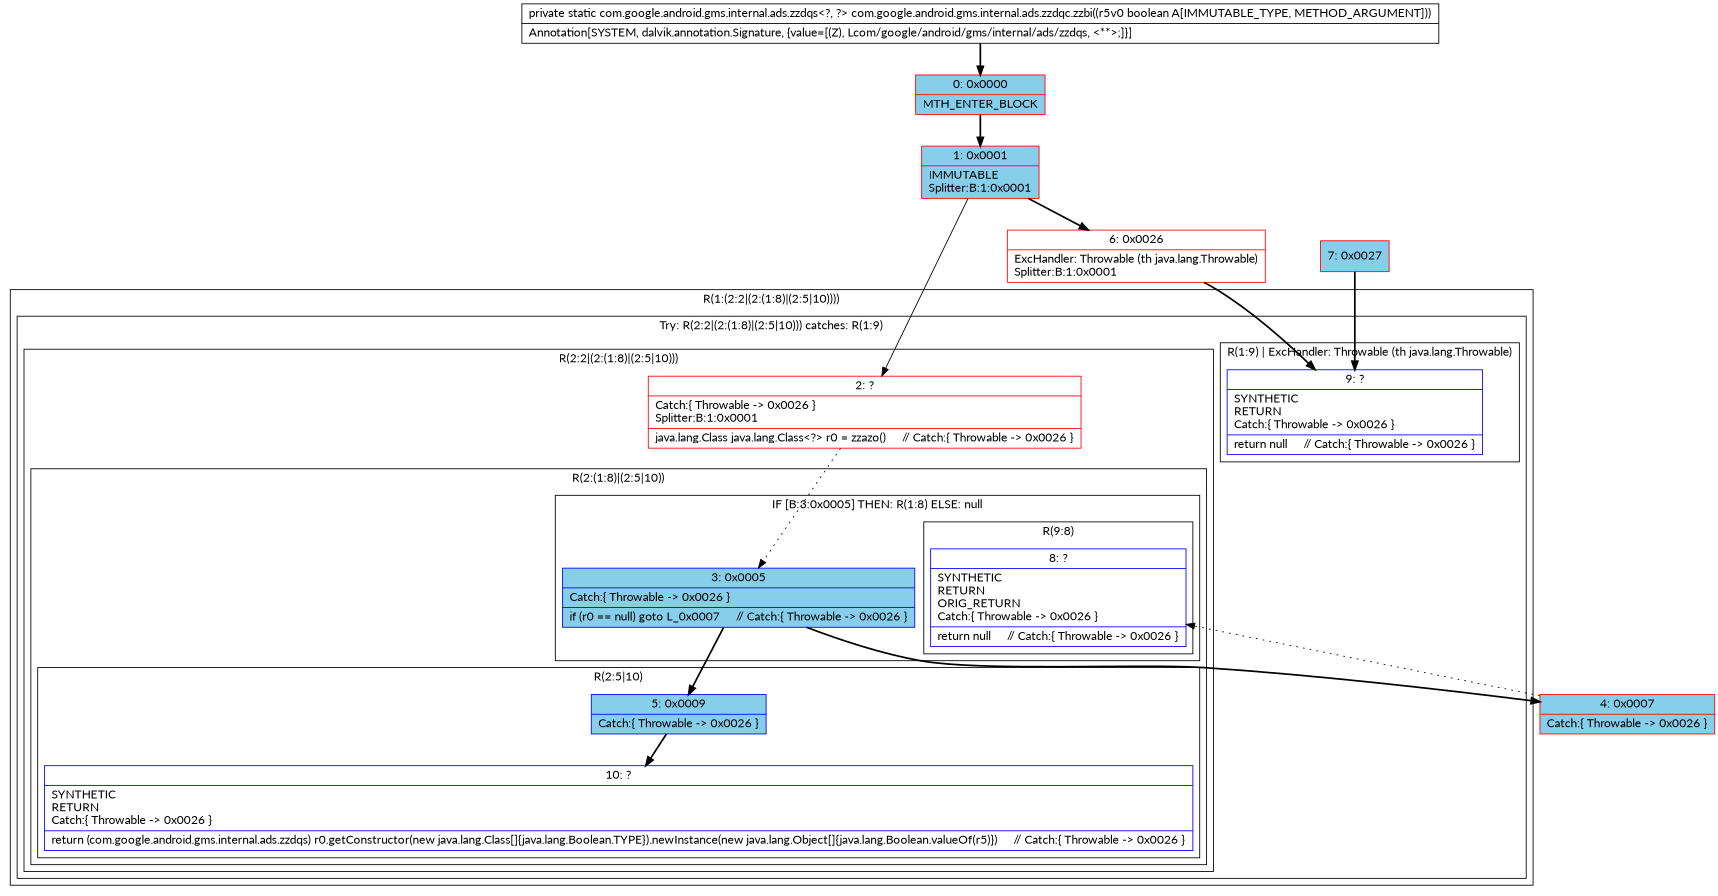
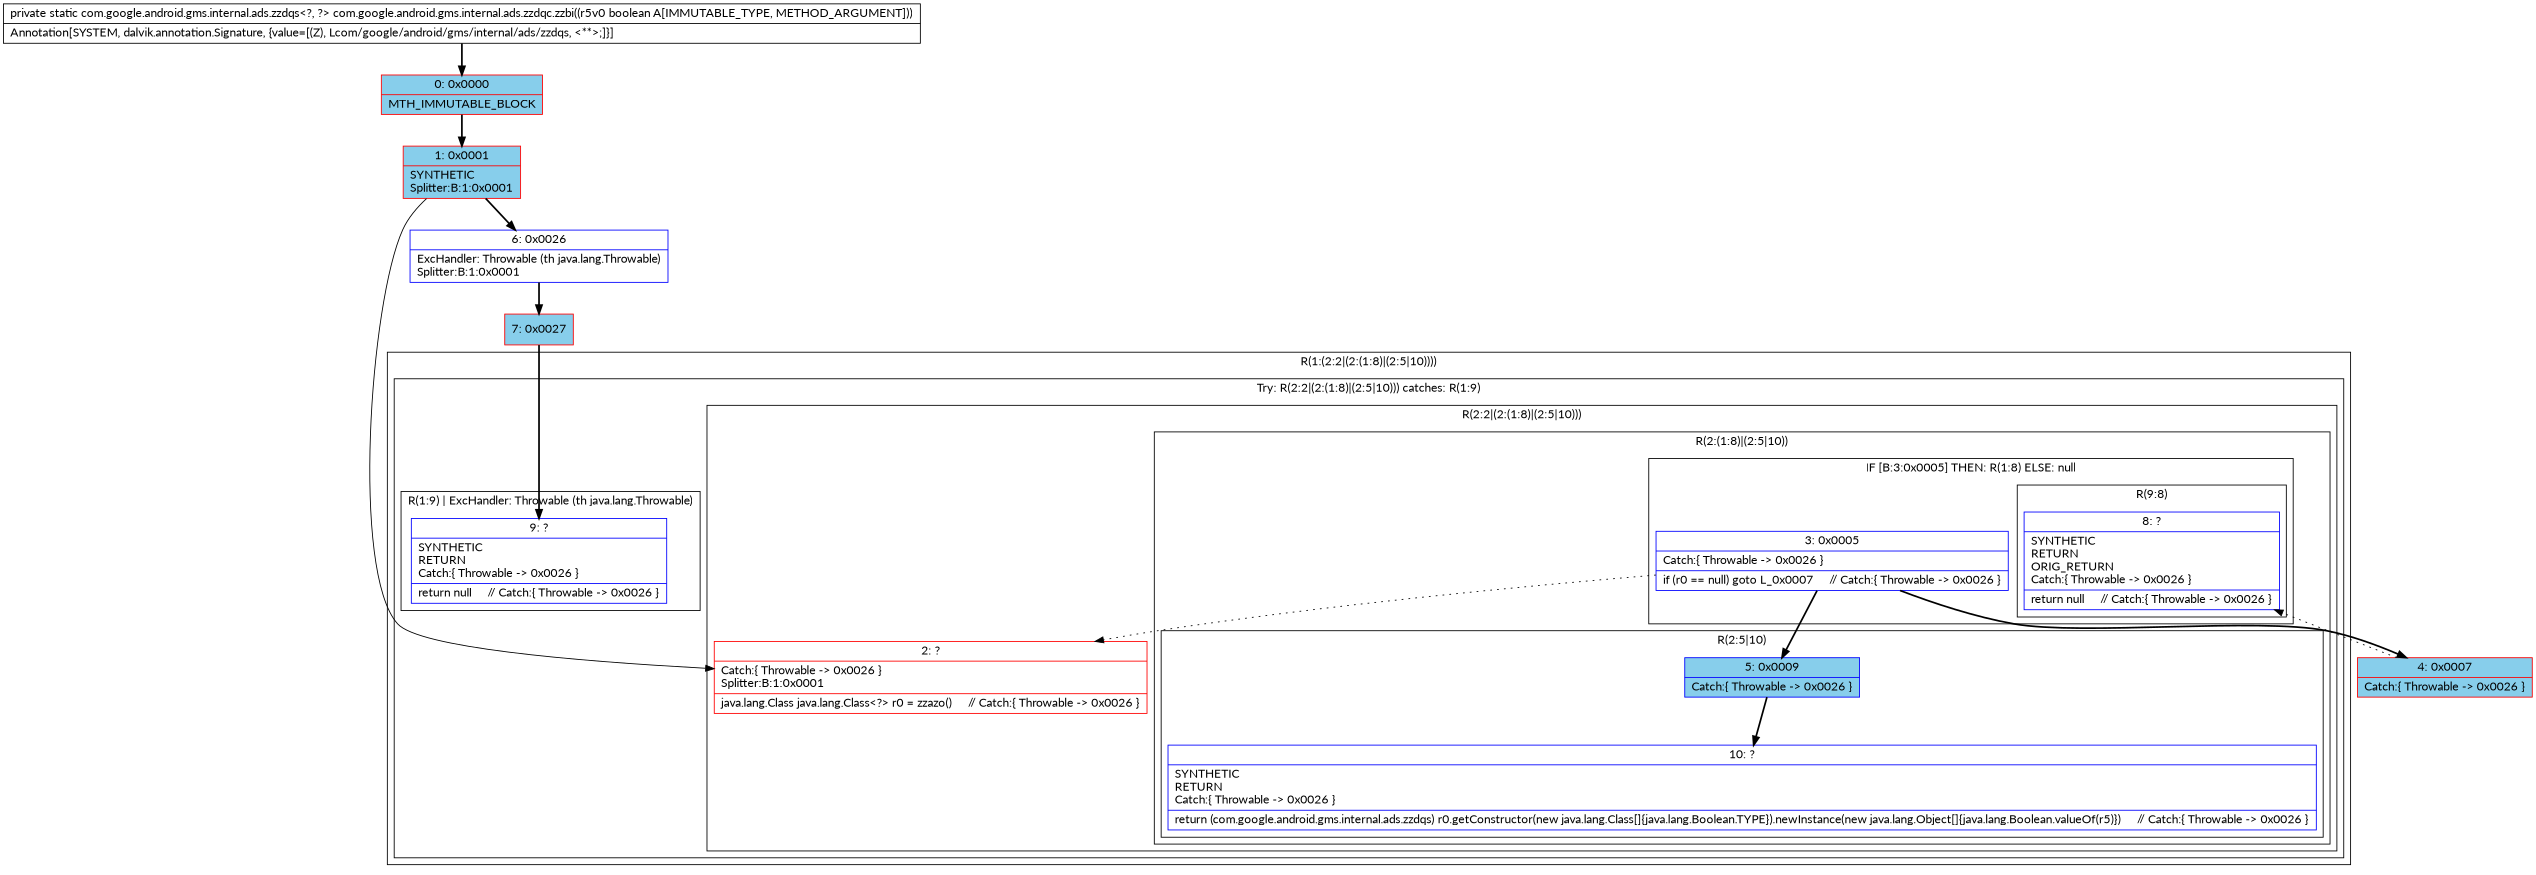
(980, 104) -> (462, 104)
(964, 175) -> (443, 175)
(1136, 256) -> (539, 256)
(1261, 322) -> (539, 294)
(802, 505) -> (1379, 602)
(739, 598) -> (1832, 561)
